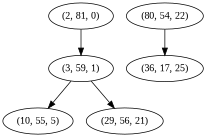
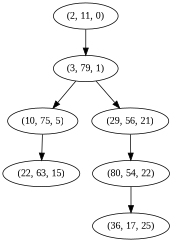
(81, 16) -> (86, 16)
(81, 69) -> (86, 69)
(38, 121) -> (43, 121)
none -> (131, 144)
none -> (41, 174)
